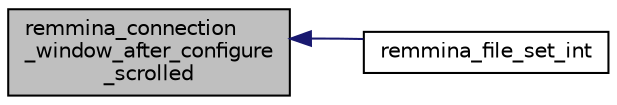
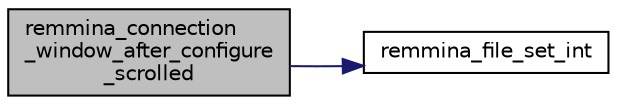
(337, 39) -> (316, 66)
